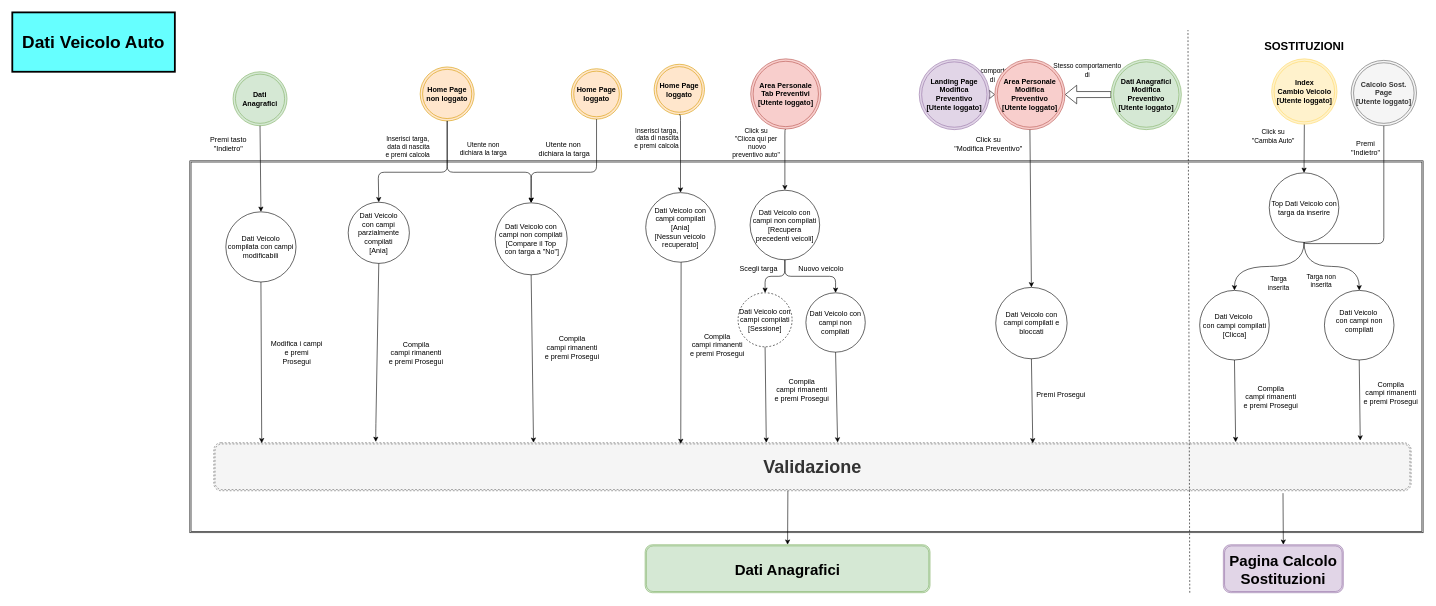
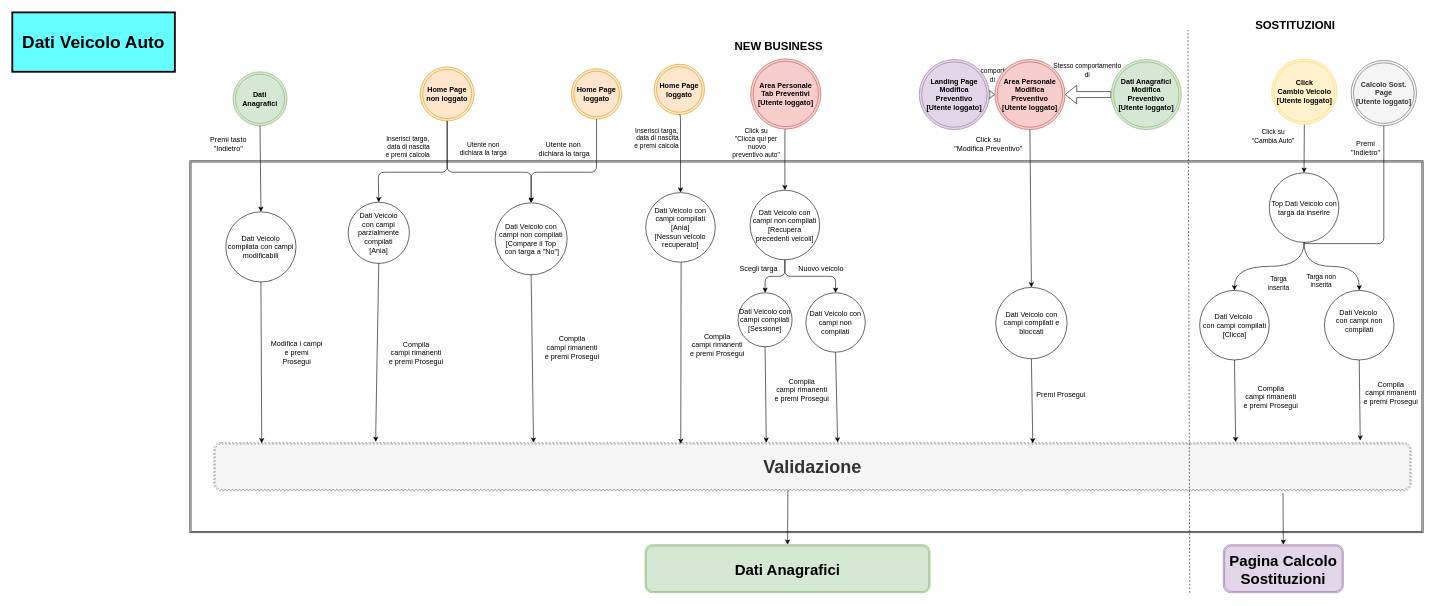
none -> (779, 47)
(1305, 47) -> (1296, 26)
(1305, 92) -> (1305, 92)
(765, 320) -> (765, 320)
